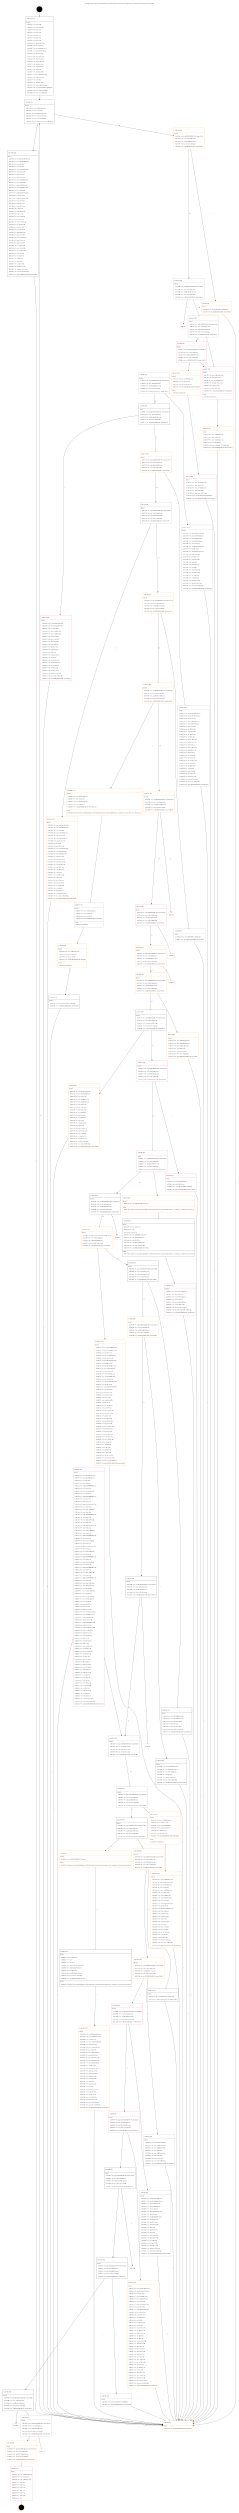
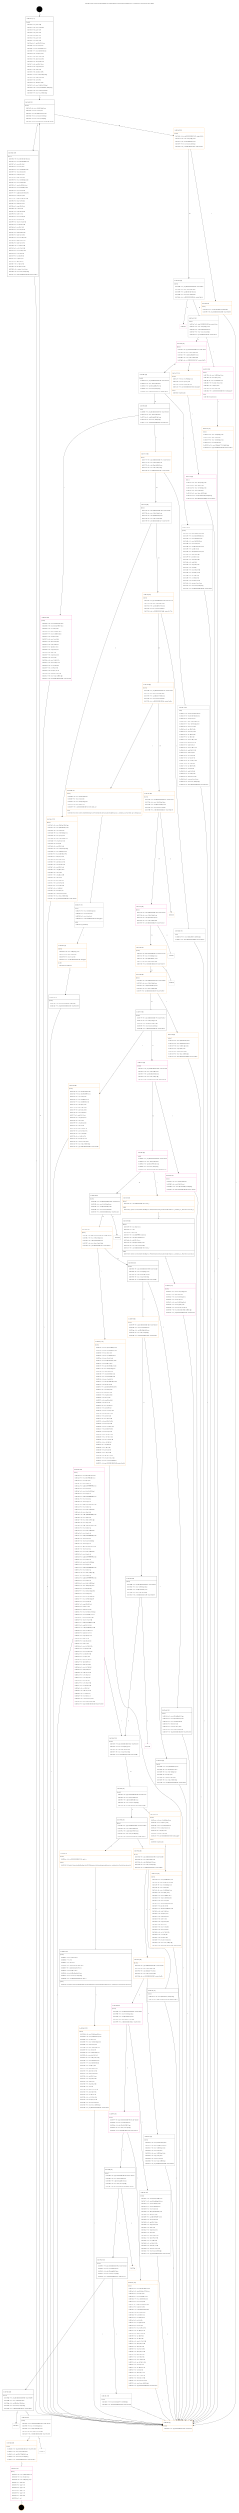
(202, 364) -> (171, 367)
